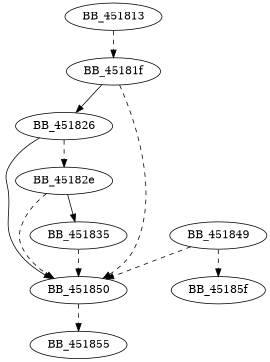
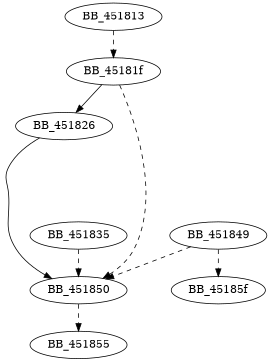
(64, 181) -> none
